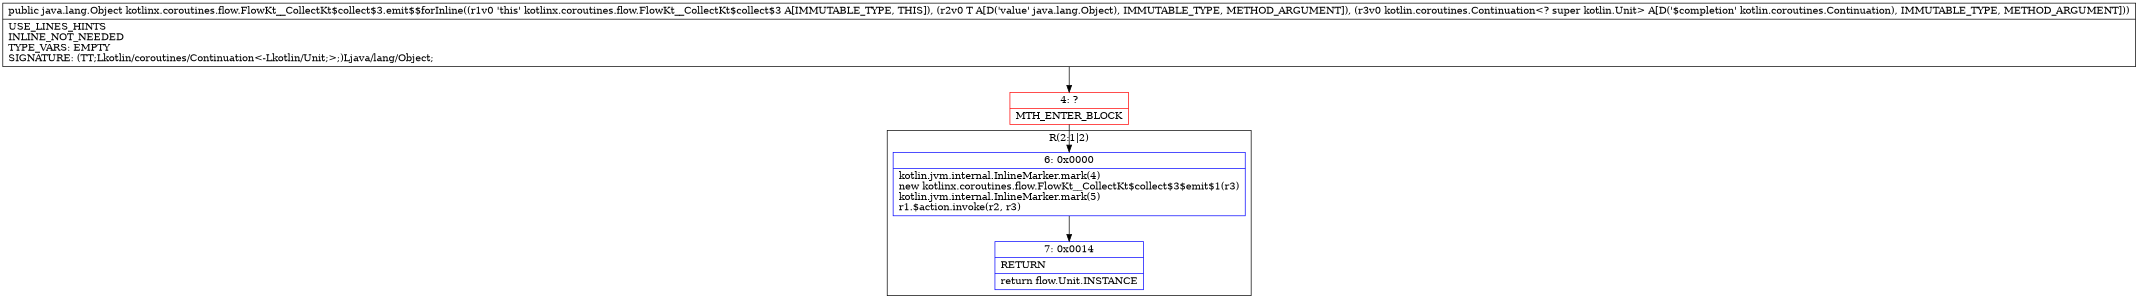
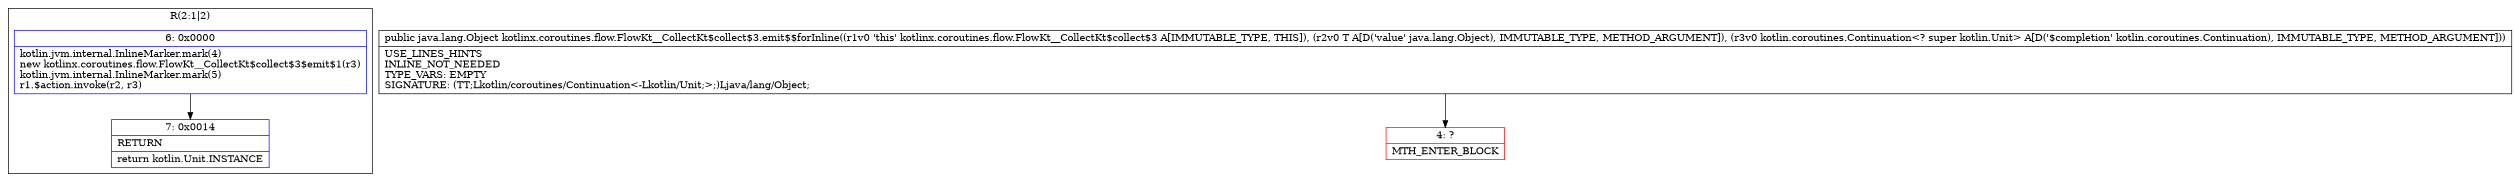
(1069, 135) -> none
(1069, 281) -> (190, 159)
